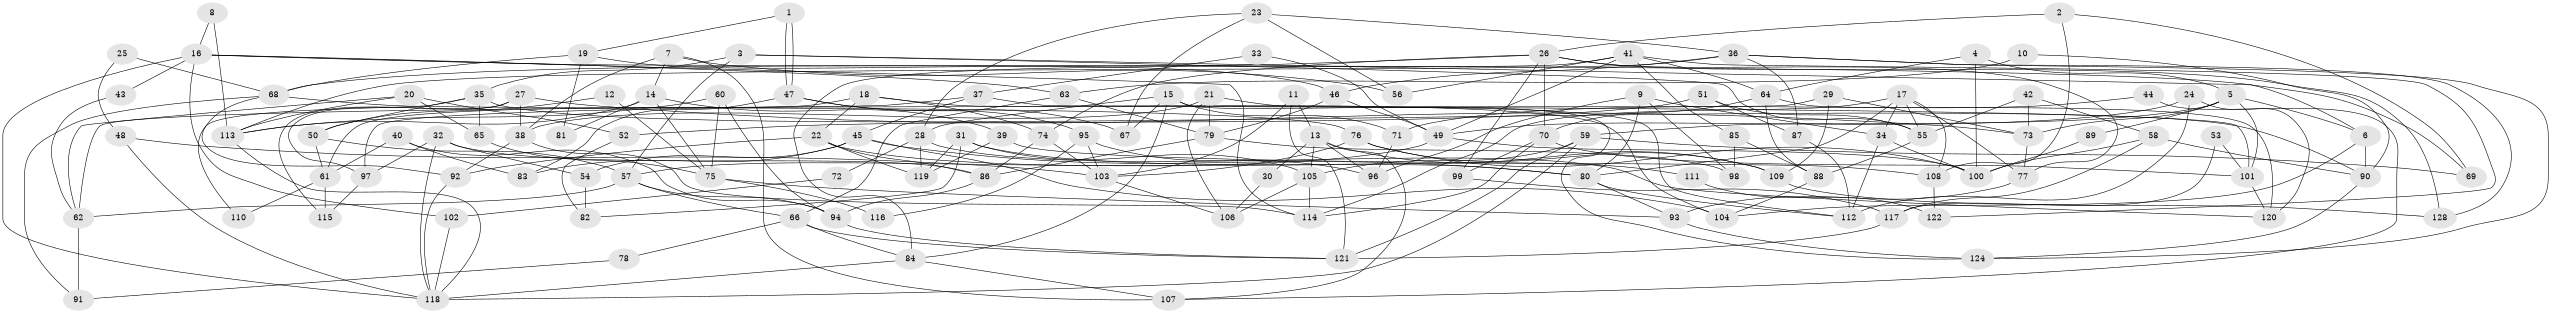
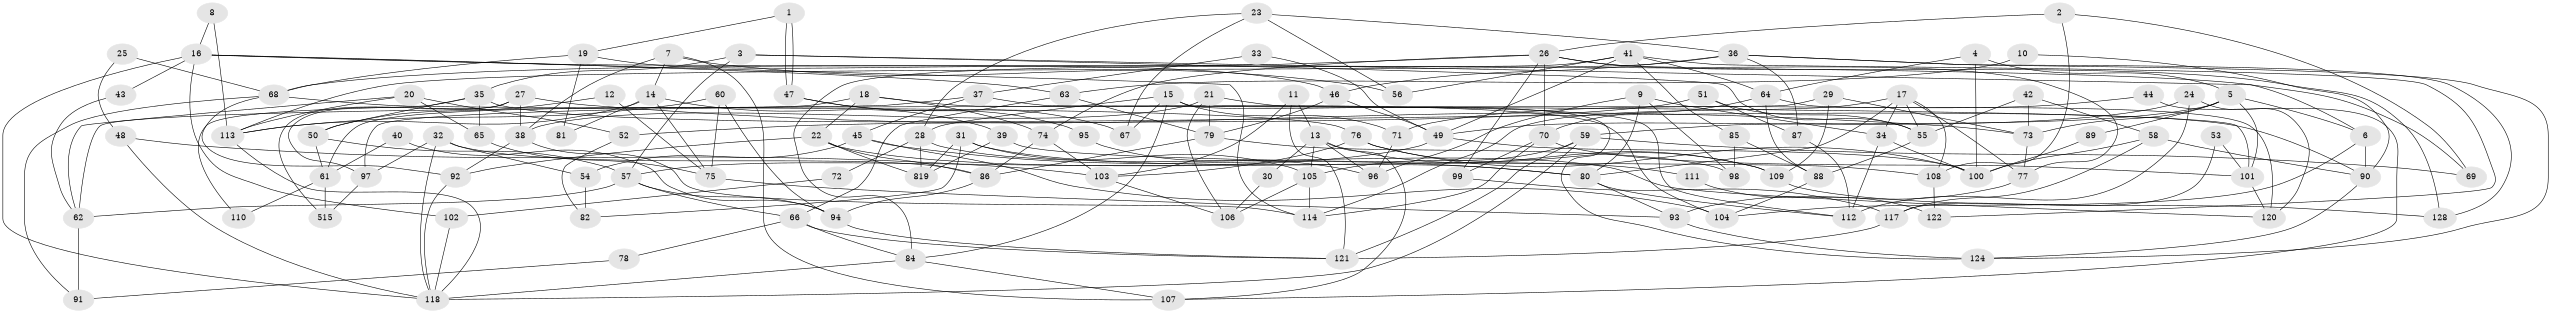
(1093, 157) -> none
(523, 177) -> none
(921, 177) -> (921, 177)
(325, 218) -> (325, 218)
(878, 218) -> none
